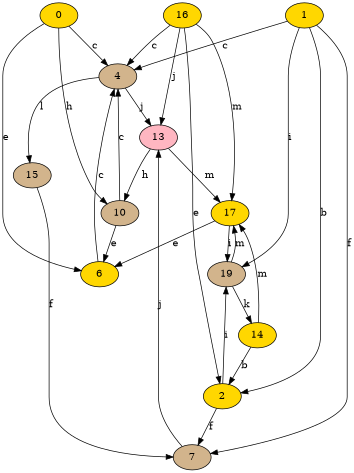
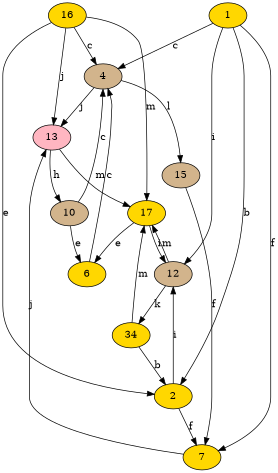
(59, 15) -> none
(227, 274) -> (173, 274)
(257, 335) -> (131, 335)
(192, 457) -> (202, 457)
